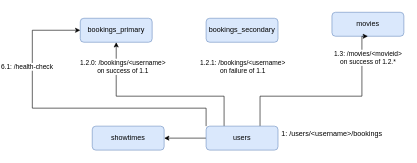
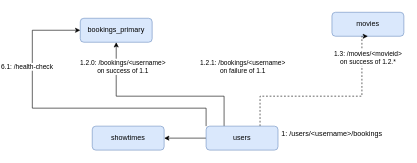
(242, 30) -> none
(312, 96) -> (312, 96)
